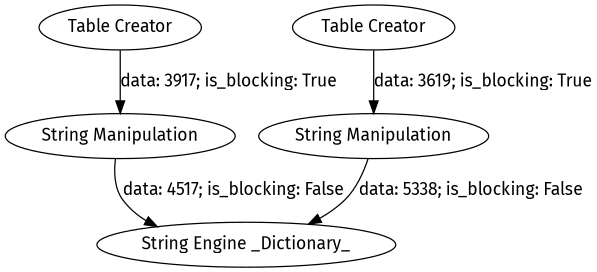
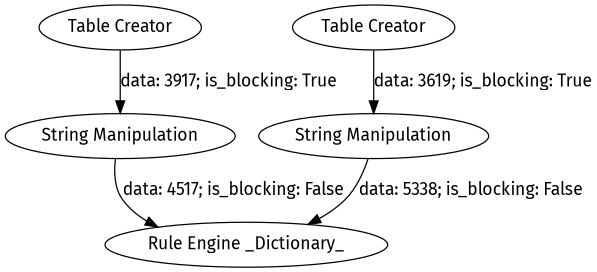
(246, 245) -> (246, 245)
